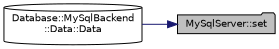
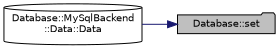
(226, 24) -> (226, 24)
